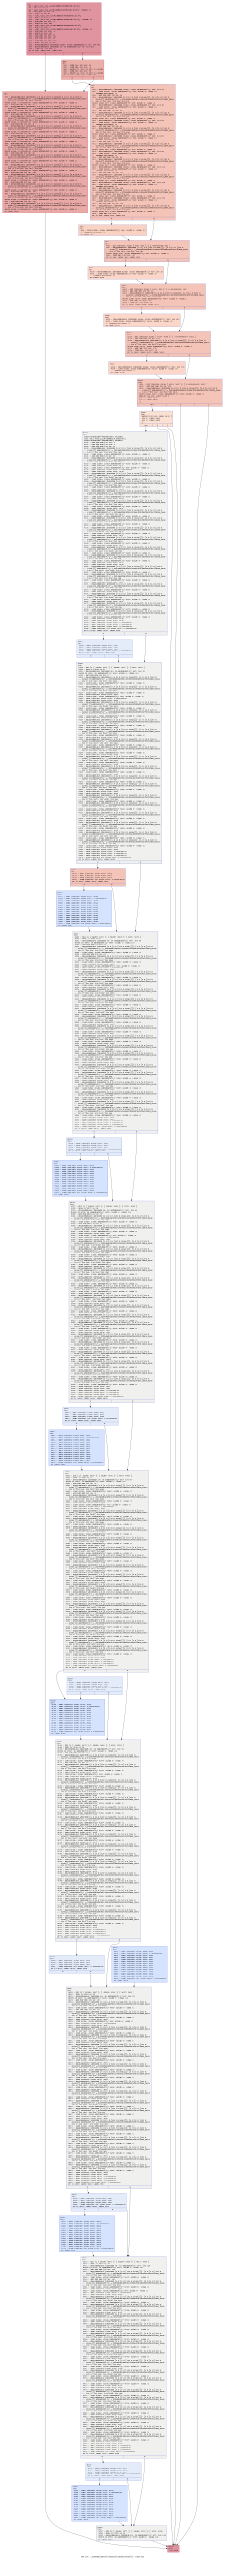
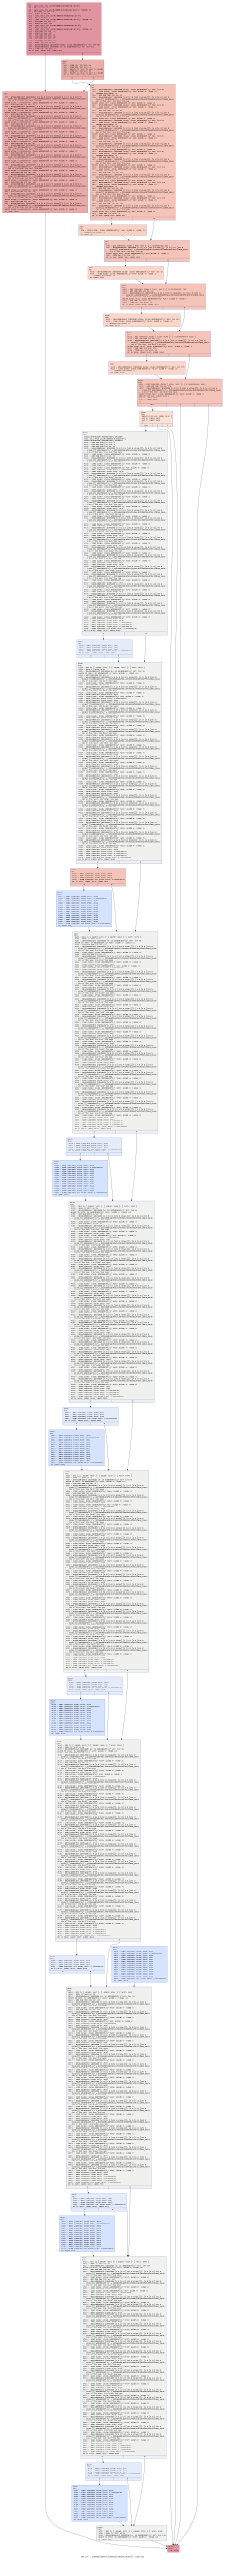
(58, 1683) -> (85, 1674)
